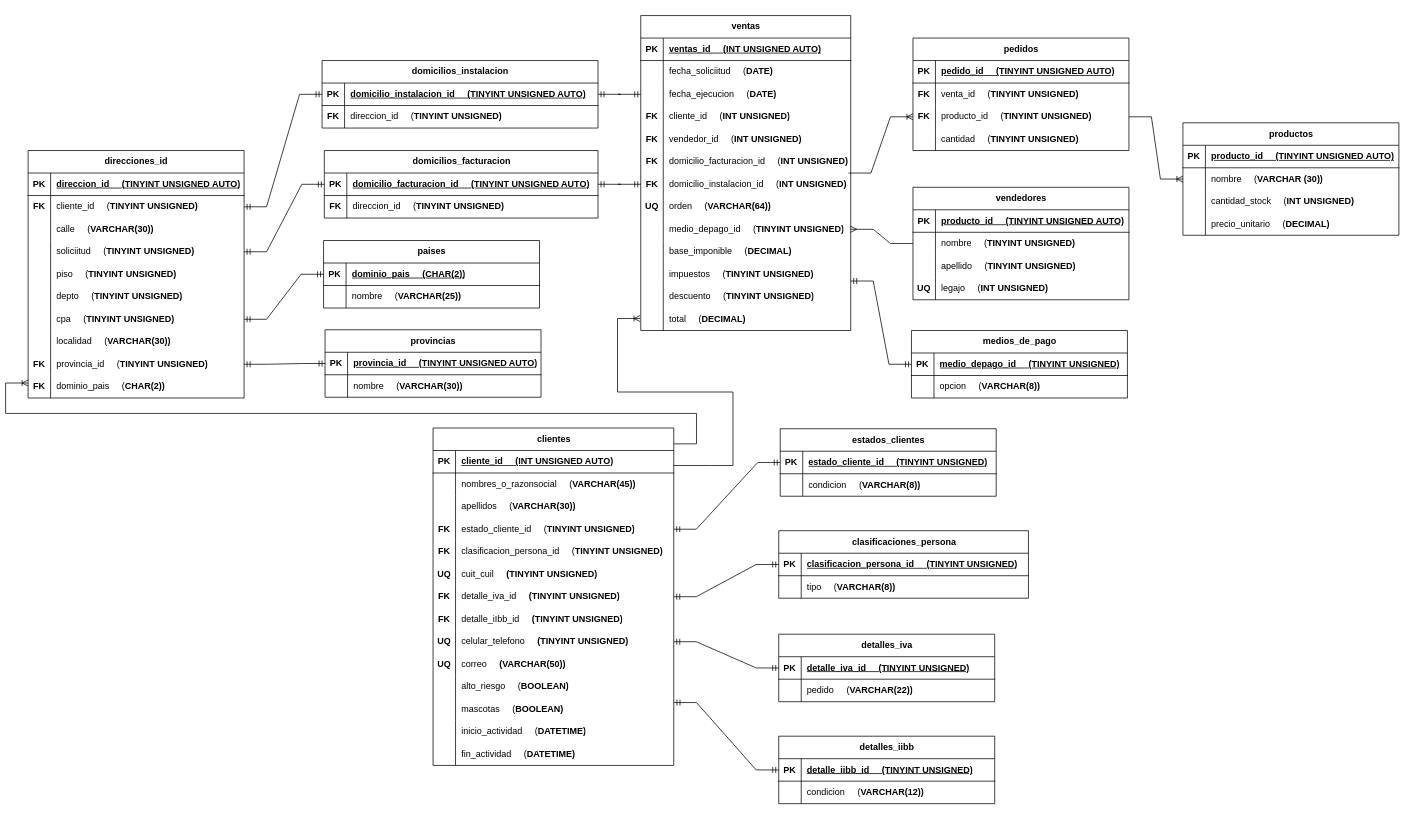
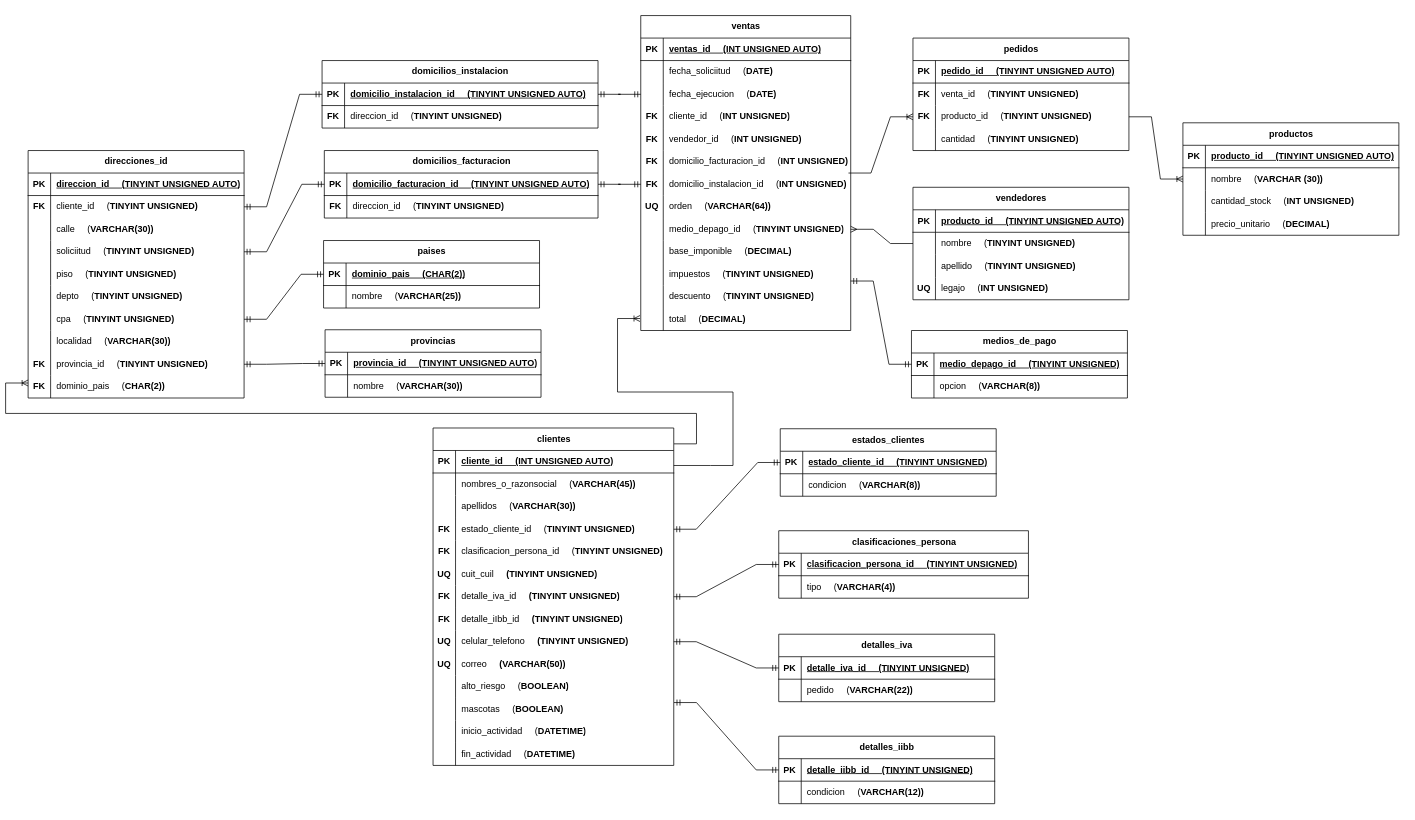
(857, 587) -> (857, 587)
